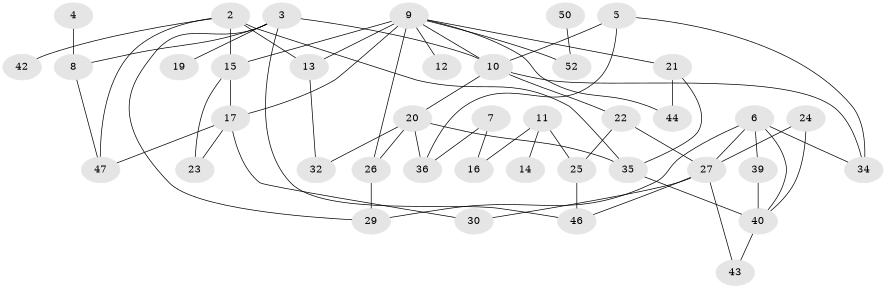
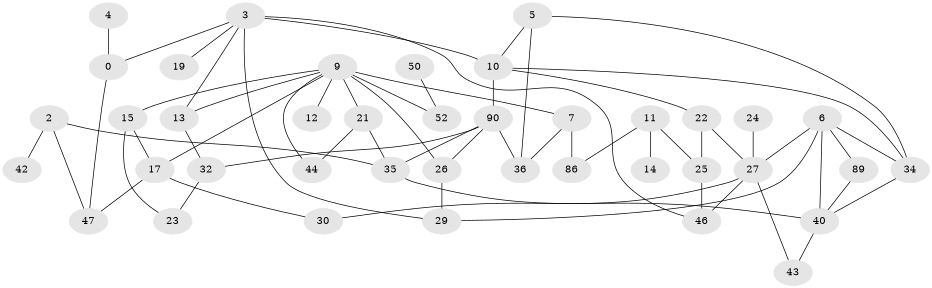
(270, 41) -> (213, 67)
(451, 41) -> (455, 93)
(231, 47) -> none
(74, 67) -> (109, 67)
(413, 119) -> (493, 119)
(213, 144) -> (190, 196)
(474, 170) -> (572, 170)
(758, 170) -> (859, 170)
(798, 176) -> (865, 196)
